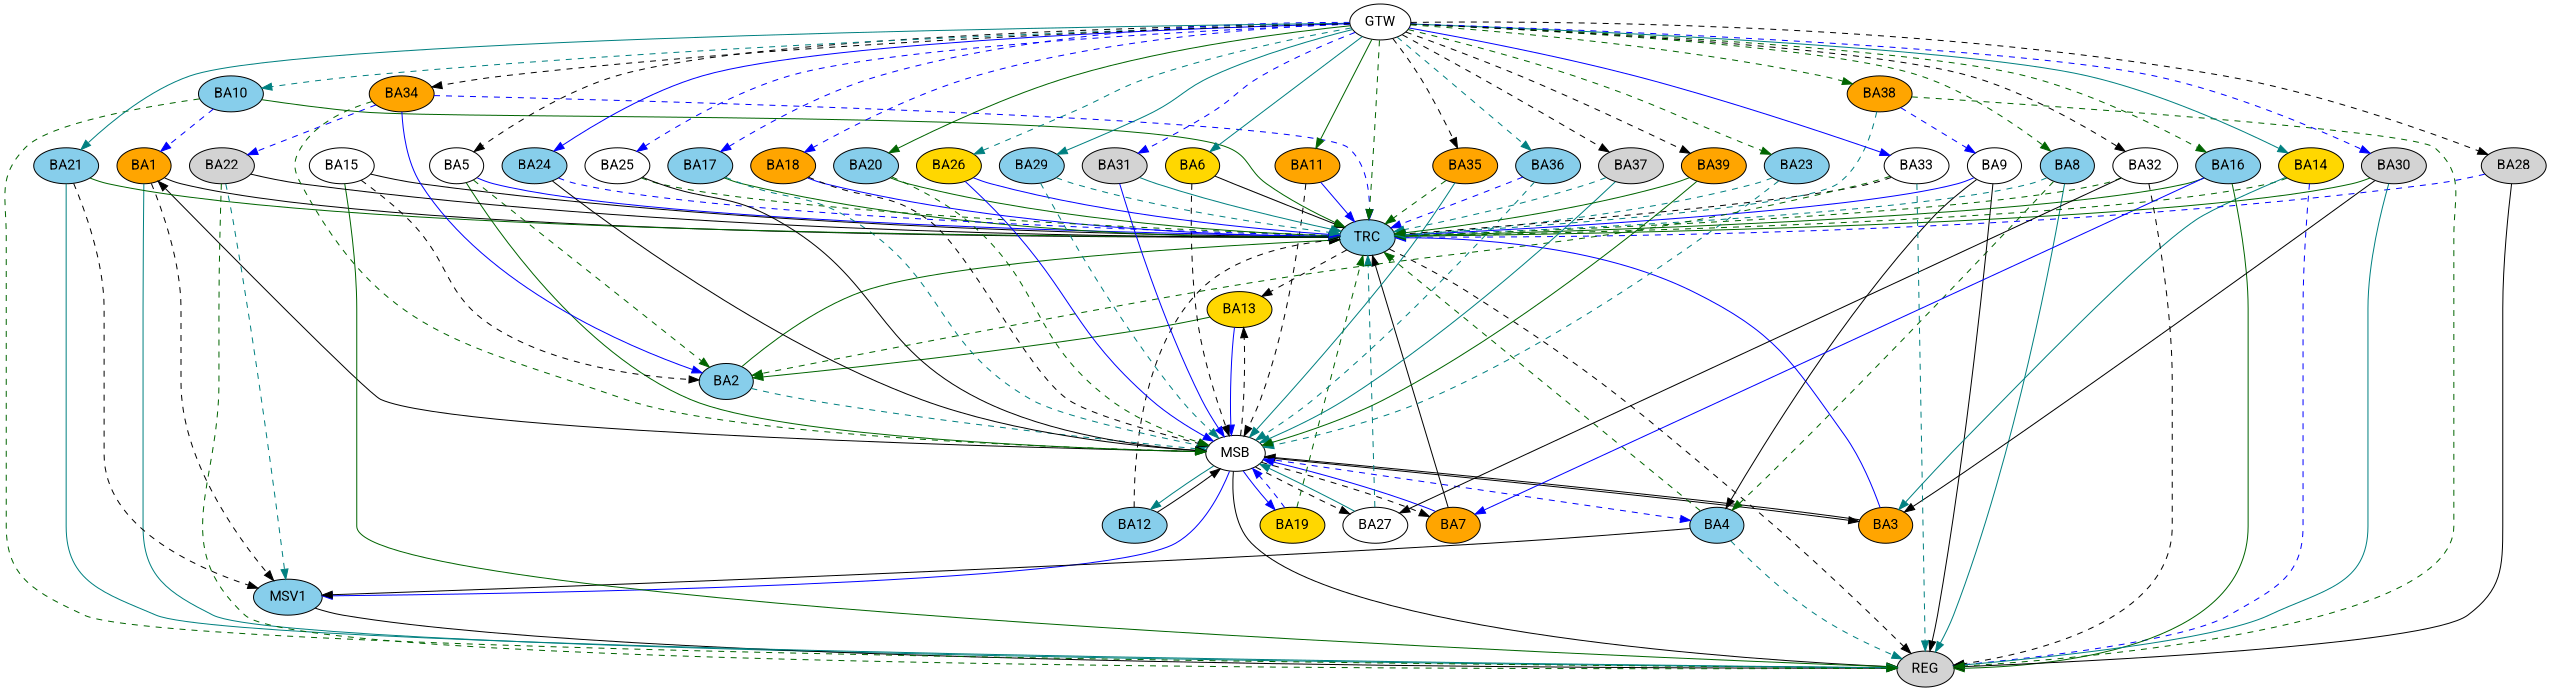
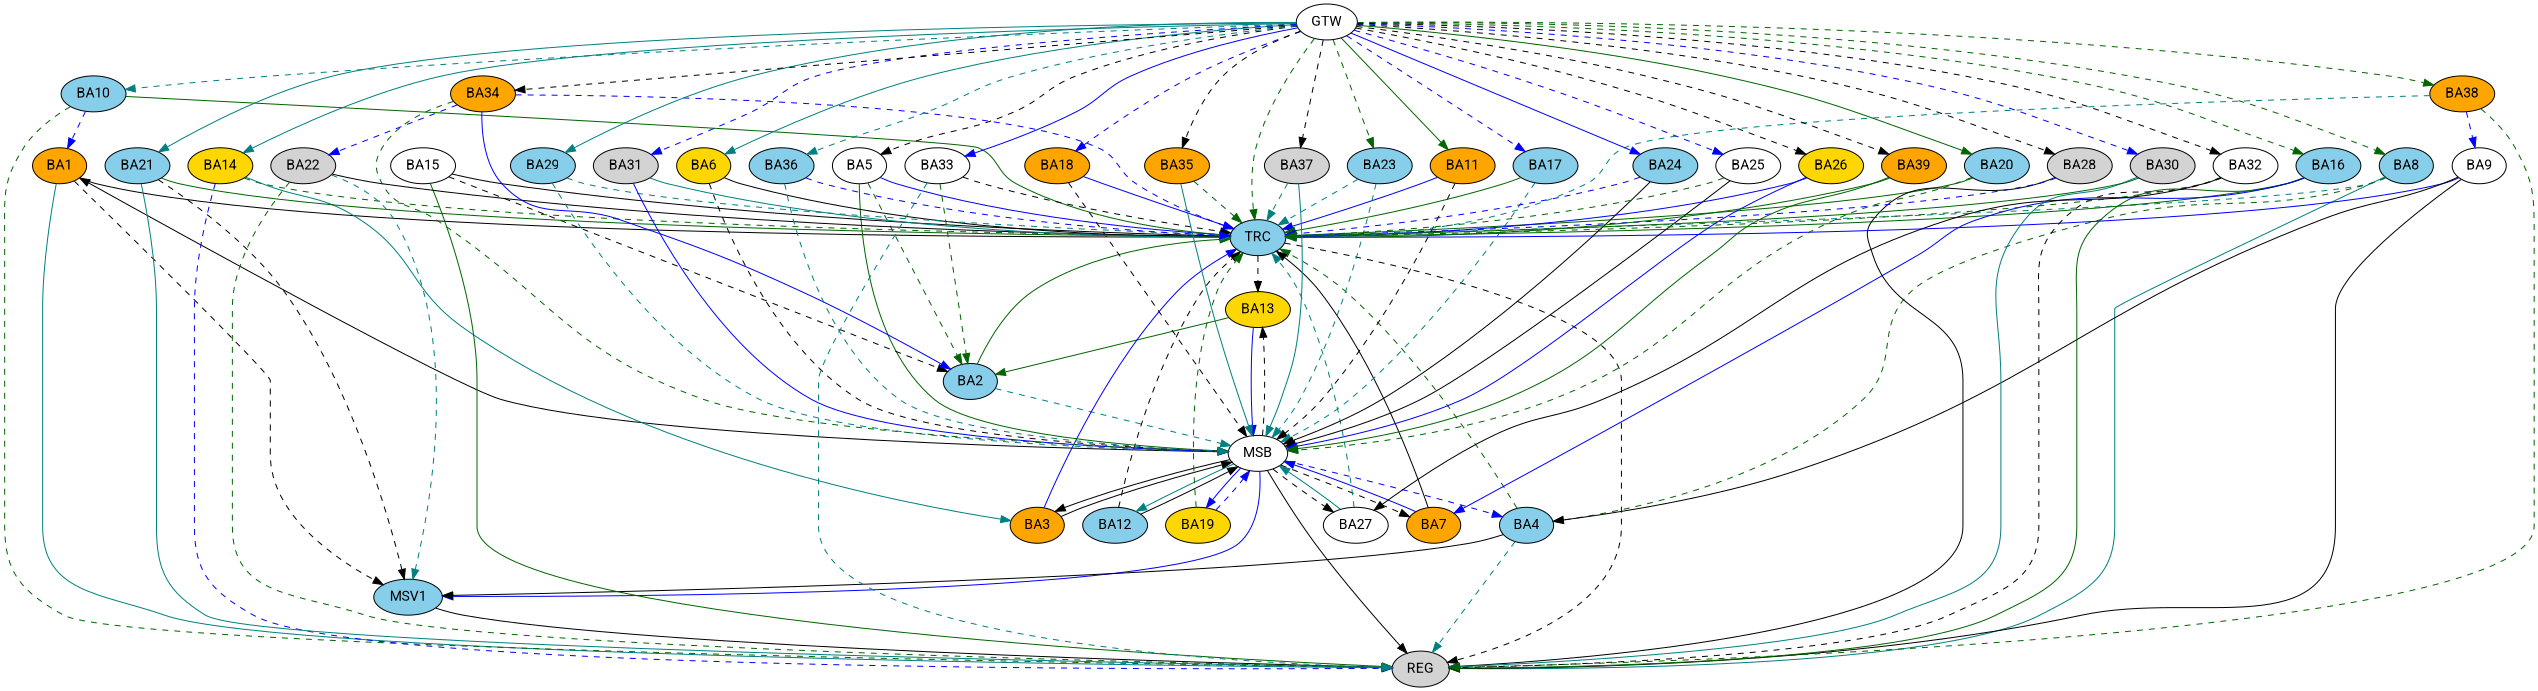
(1162, 73) -> (1579, 77)
(2145, 346) -> none
